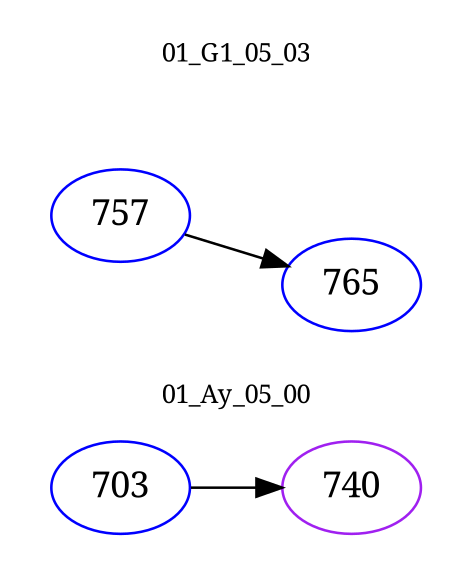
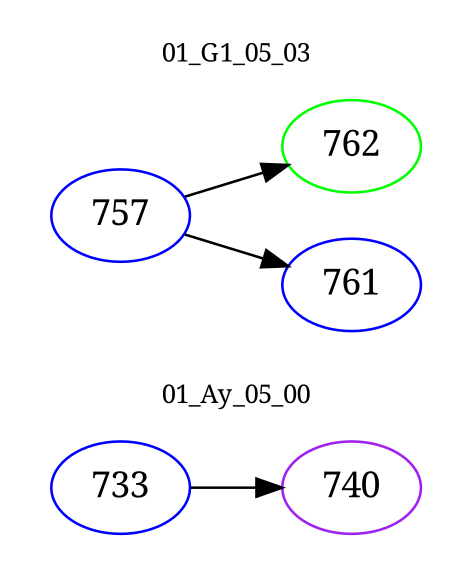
none -> (352, 146)
(352, 285) -> (352, 285)
(121, 488) -> (121, 488)
